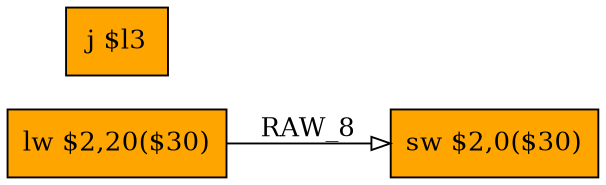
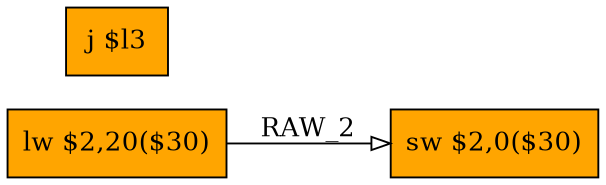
(309, 129) -> (309, 129)
